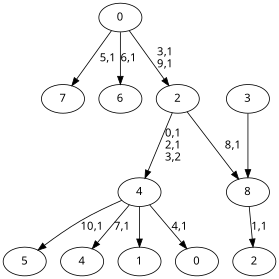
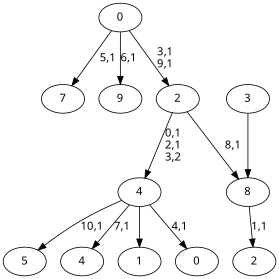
(120, 99) -> (120, 99)
